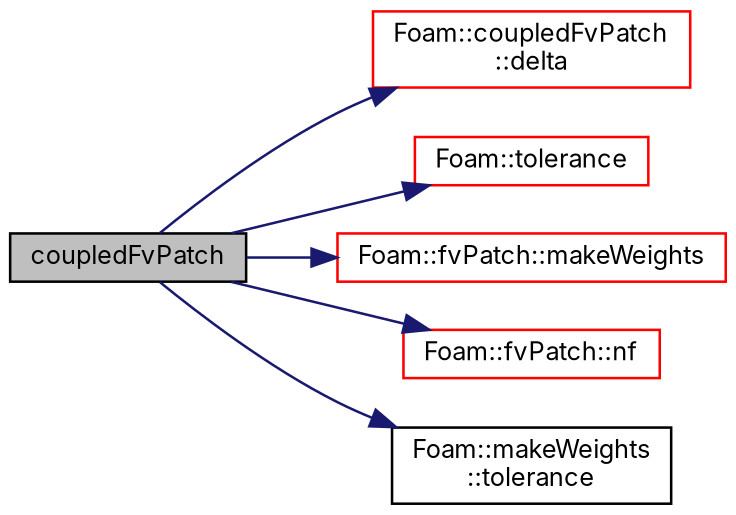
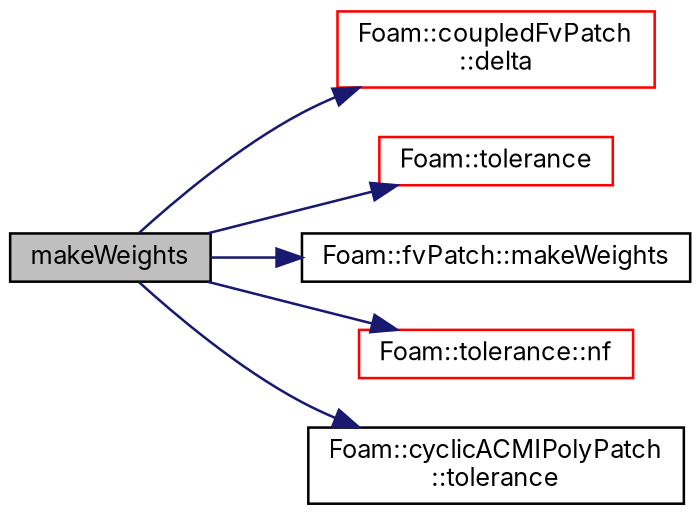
(128, 258) -> (110, 258)
(532, 258) -> (496, 258)
(532, 354) -> (496, 354)
(532, 466) -> (496, 466)
